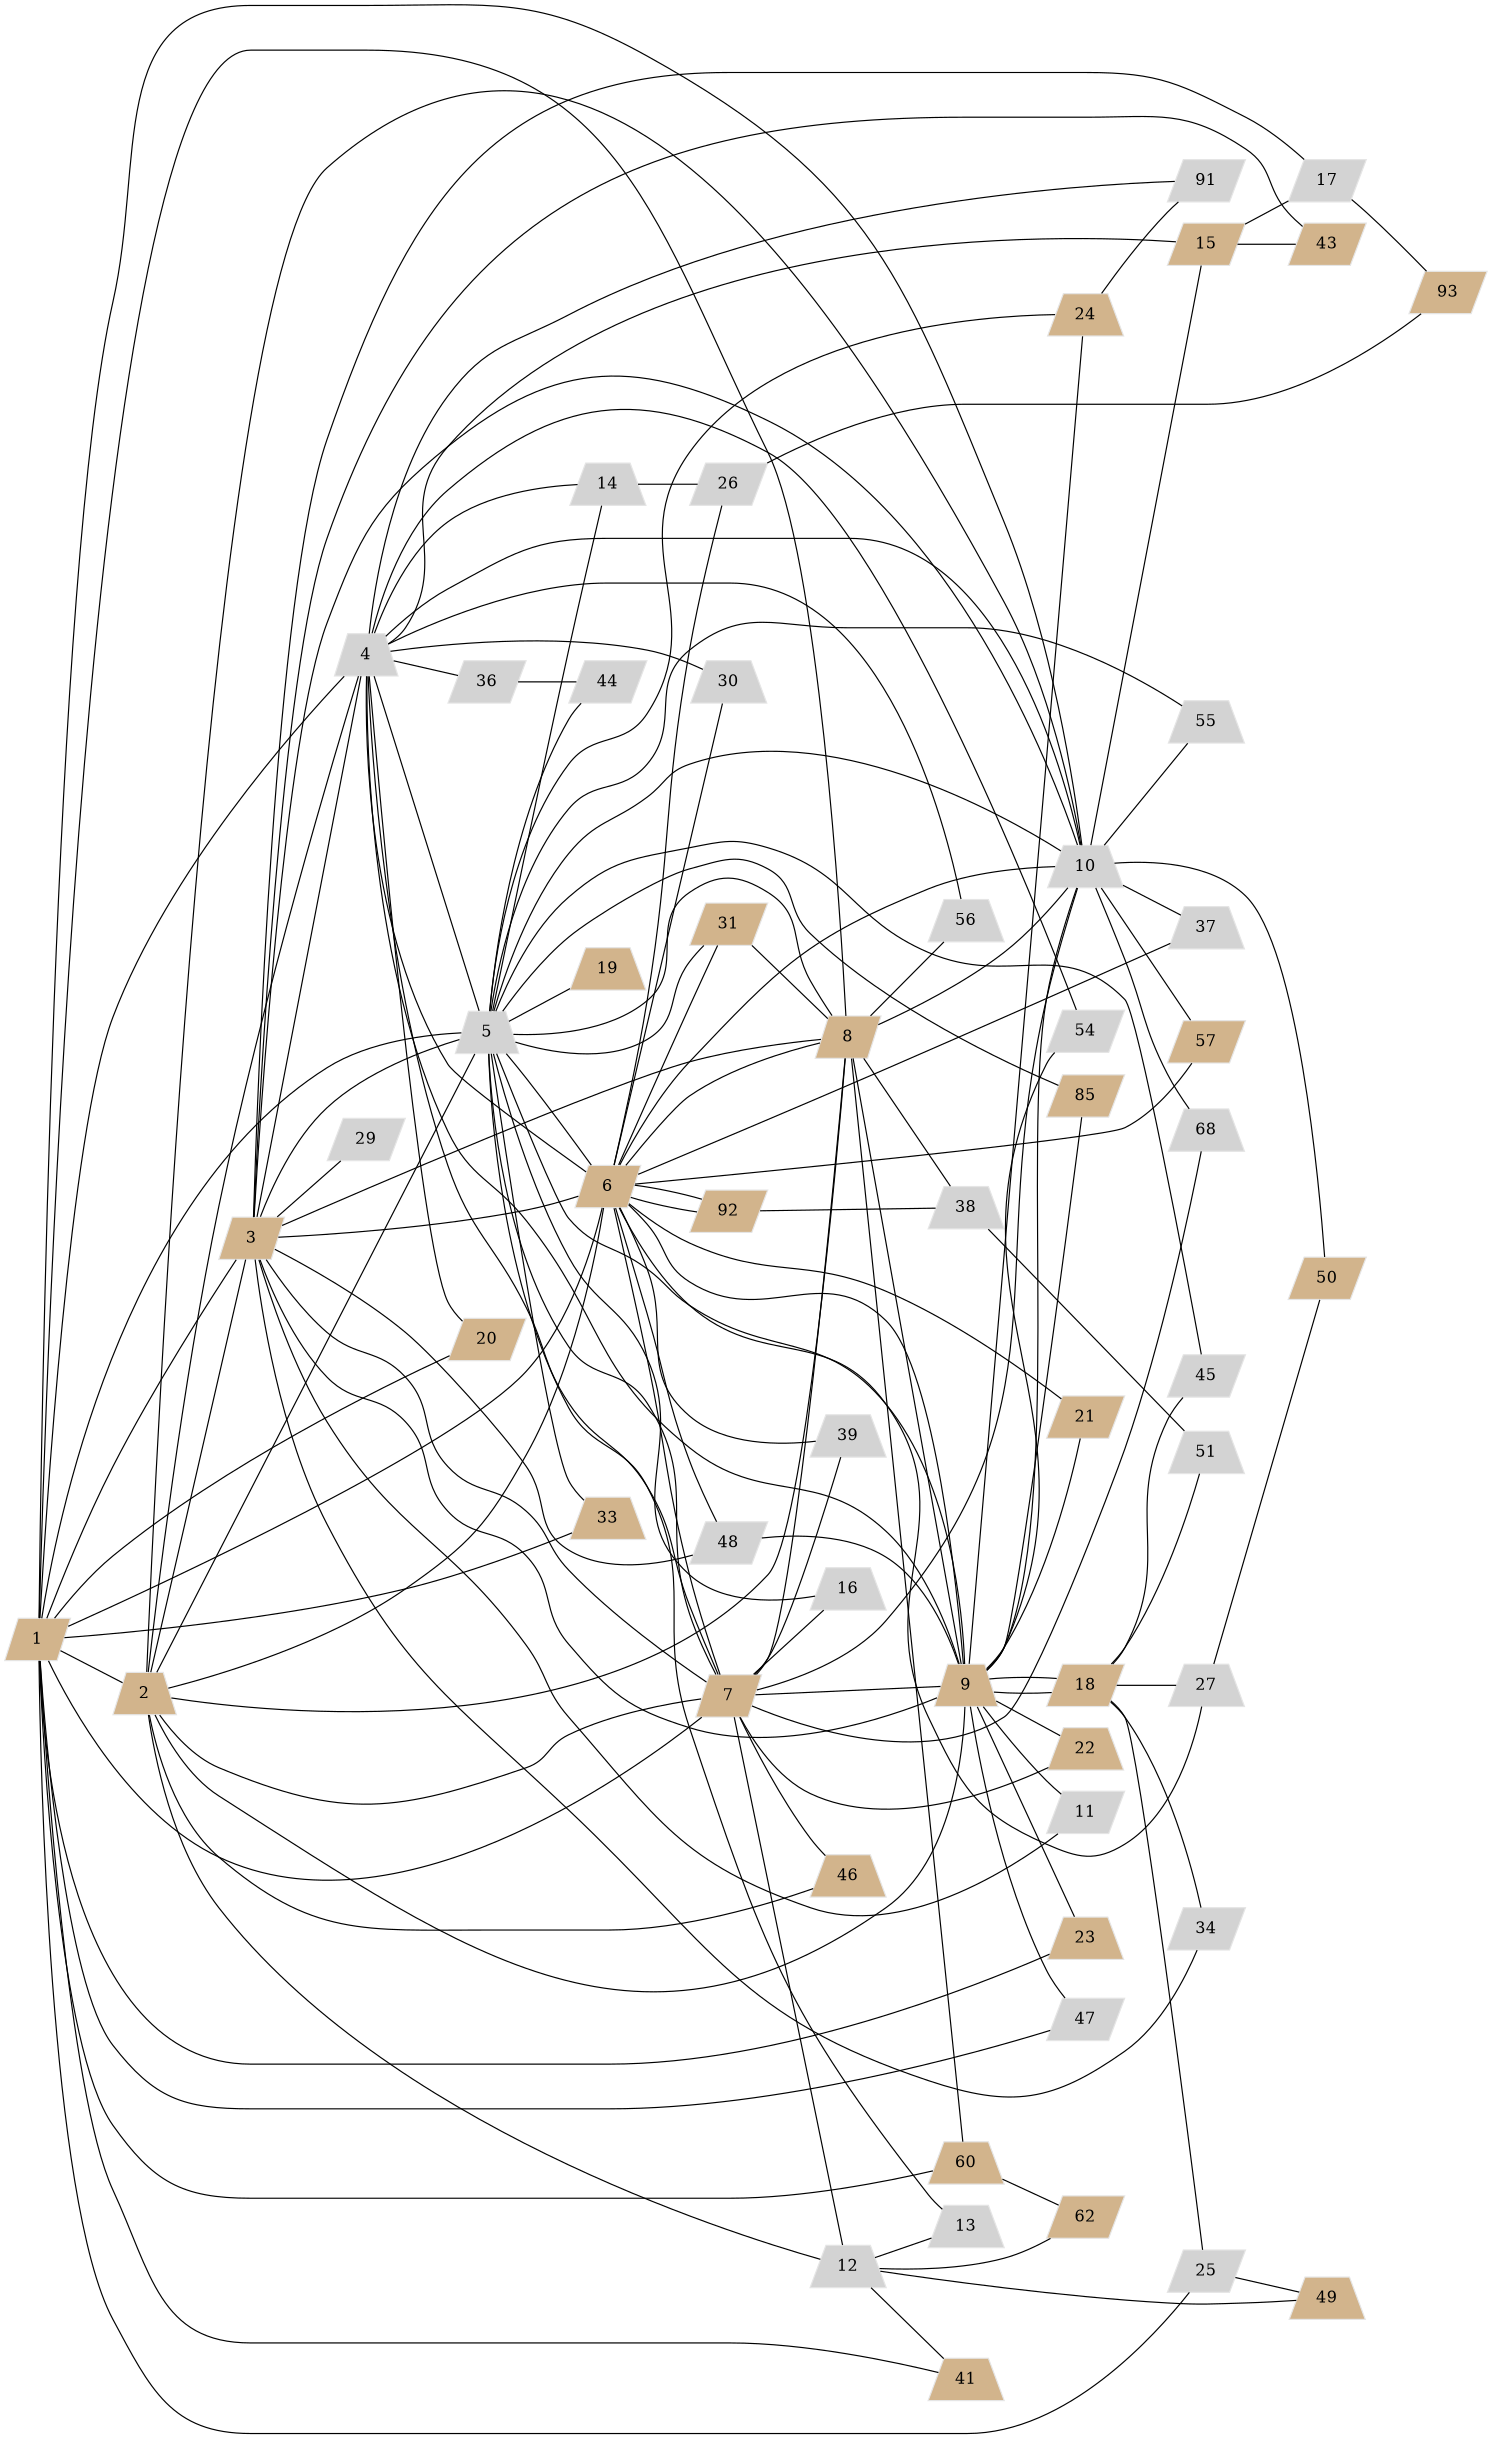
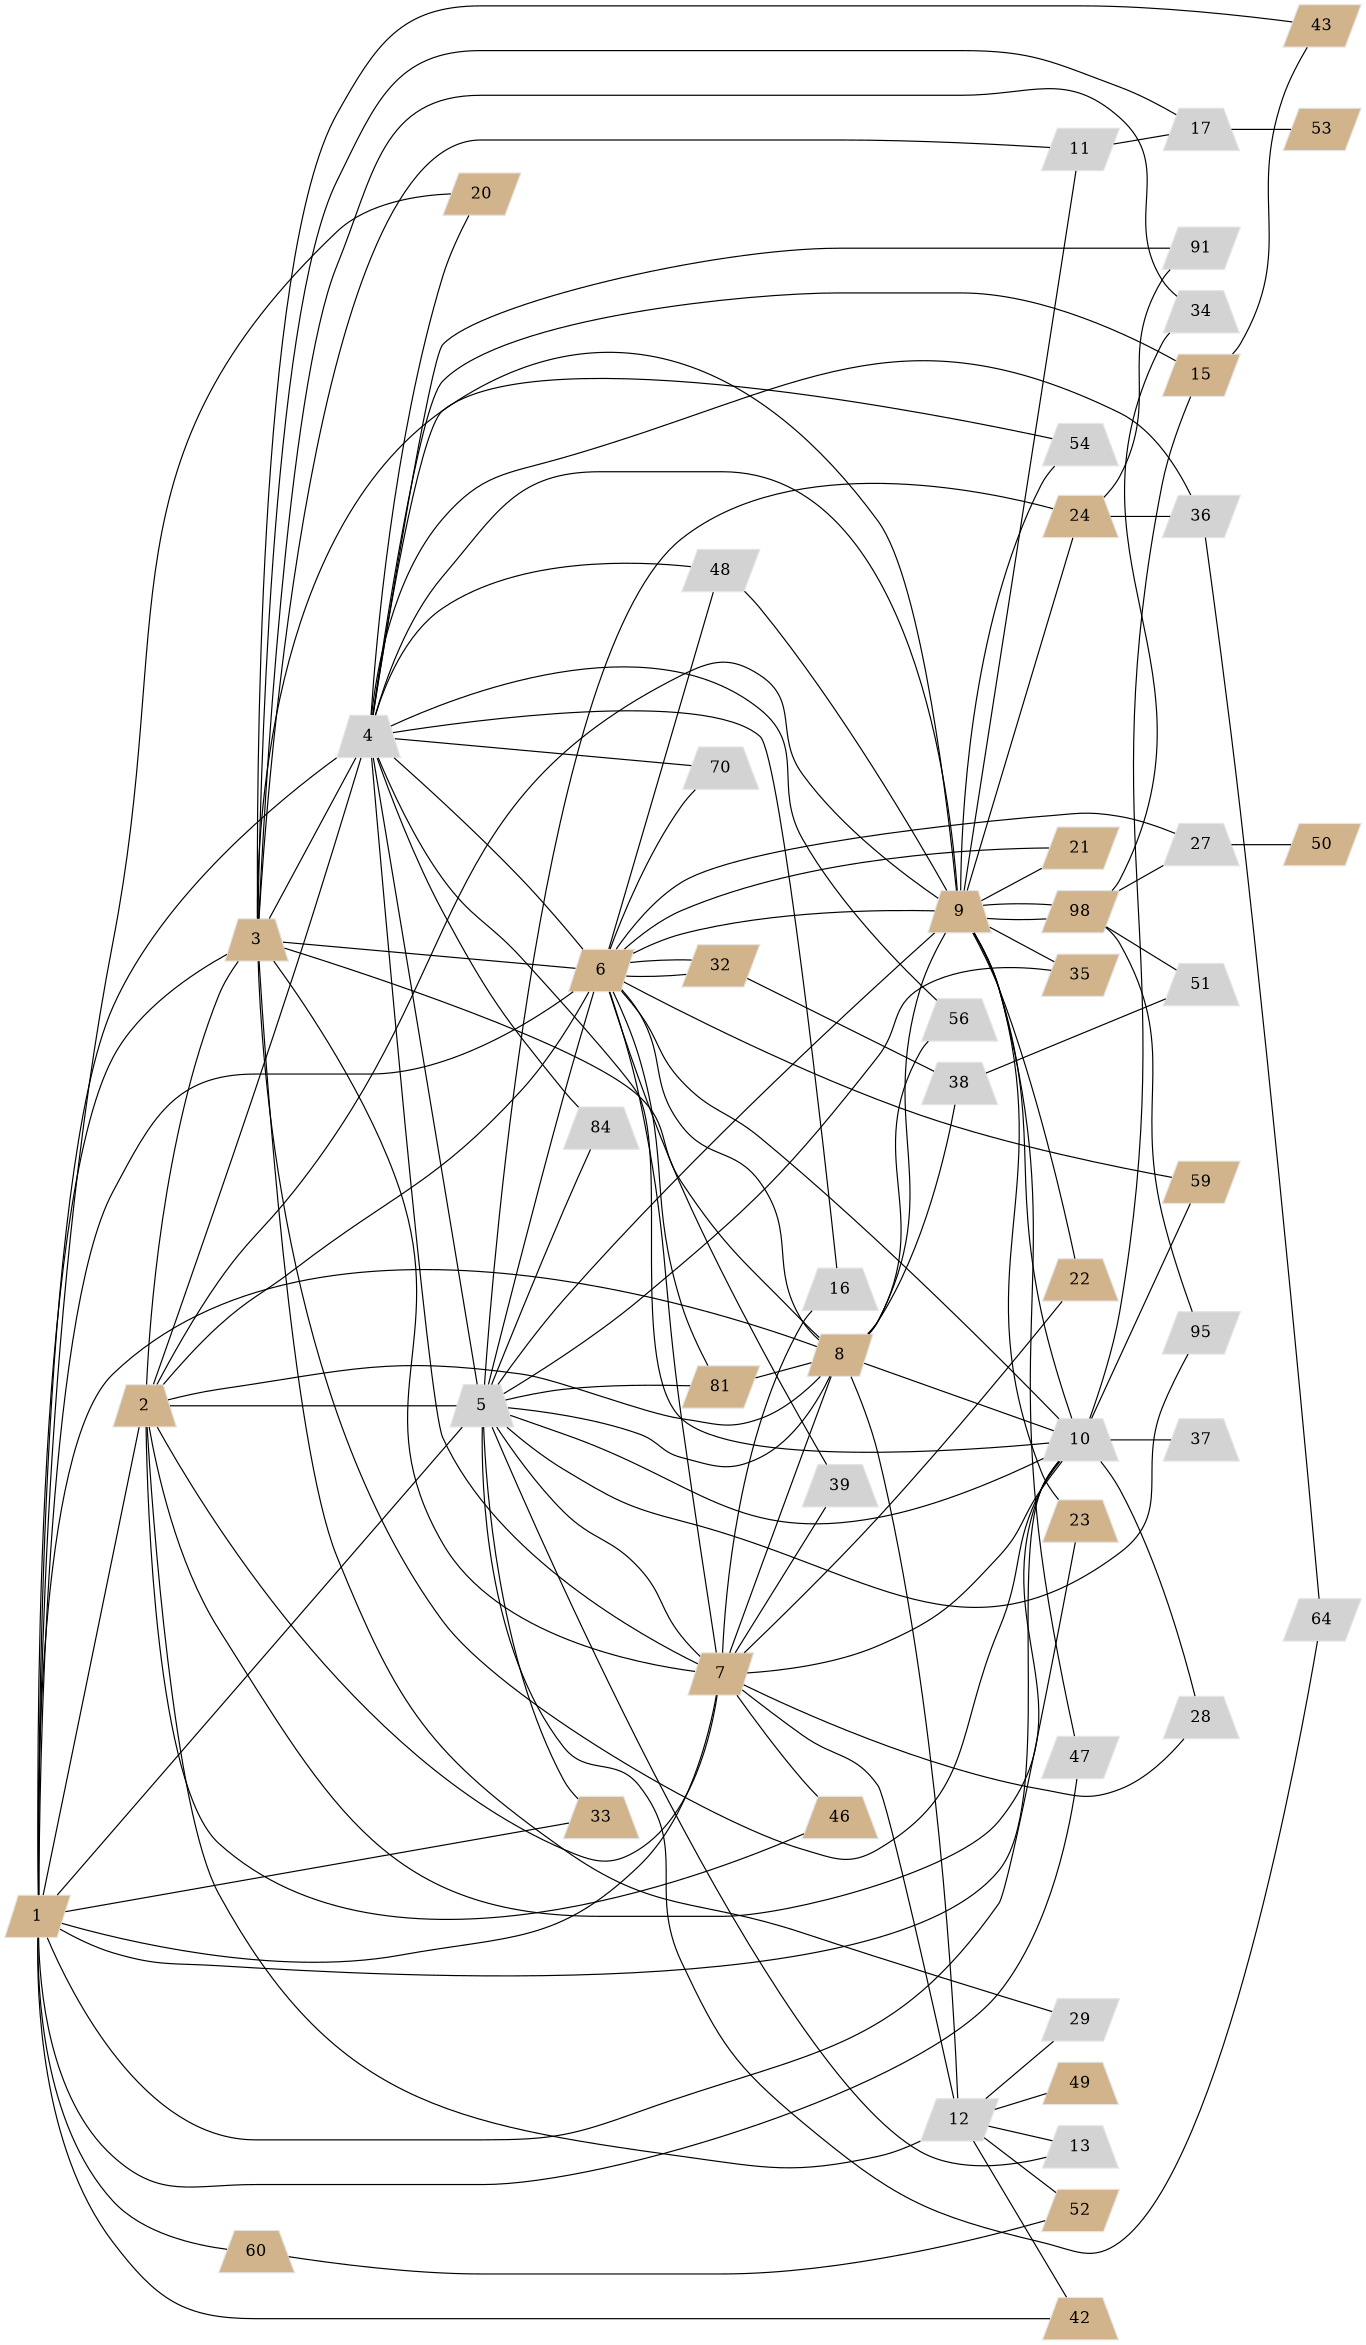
(1327, 181) -> (1201, 129)
(1267, 213) -> (1145, 139)
(1448, 292) -> (1322, 129)
(608, 484) -> (601, 1128)
(729, 484) -> none
none -> (1140, 516)
(608, 682) -> (1322, 1620)
(729, 682) -> (721, 768)
(1206, 722) -> none
(729, 924) -> (721, 1387)
(608, 969) -> none
(1290, 1003) -> none
(1086, 1031) -> (1080, 445)
(1206, 1042) -> (1201, 1182)
(905, 1061) -> none
(1086, 1096) -> (1080, 975)
(335, 1101) -> none
(1206, 1130) -> (1201, 1718)
(729, 1211) -> (721, 966)
(252, 1238) -> (257, 940)
(633, 1334) -> (780, 816)
(1206, 1376) -> (1201, 1333)
(492, 1423) -> (500, 581)
(899, 1519) -> (927, 1734)
(1086, 1685) -> (1080, 912)
(848, 1691) -> none
(1206, 1929) -> (1201, 312)
none -> (1020, 2070)
(1086, 2217) -> (1080, 2210)
(848, 2266) -> (960, 2120)
(1206, 2271) -> none
(966, 2379) -> (1080, 2319)
